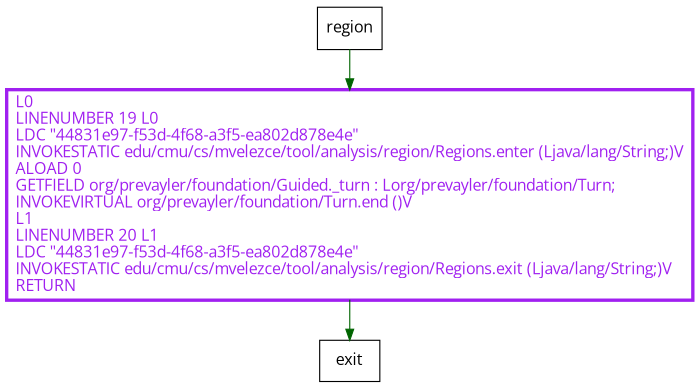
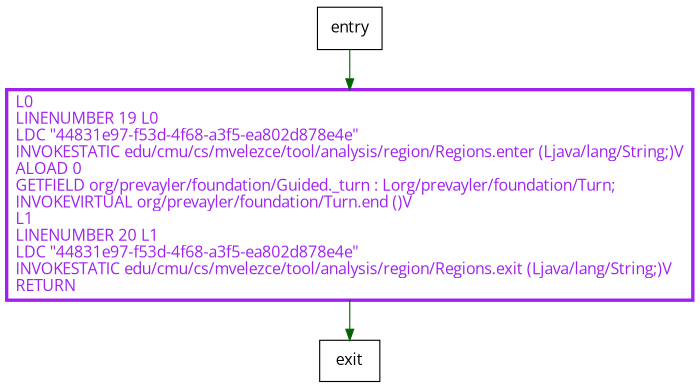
(350, 28) -> (350, 28)
